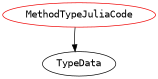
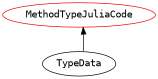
(75, 36) -> (84, 43)
